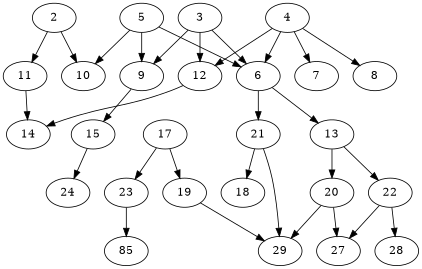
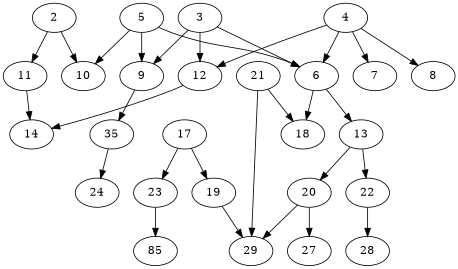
(258, 101) -> (311, 101)
(93, 134) -> (112, 134)
(367, 219) -> none
